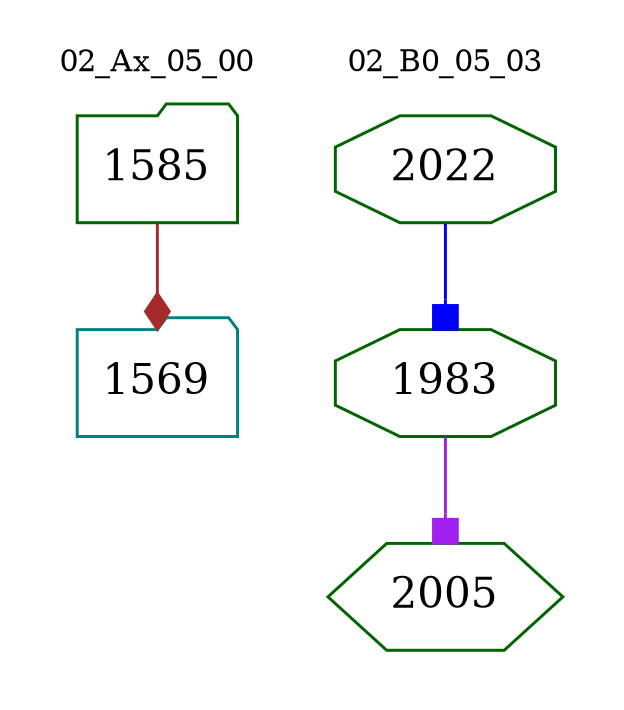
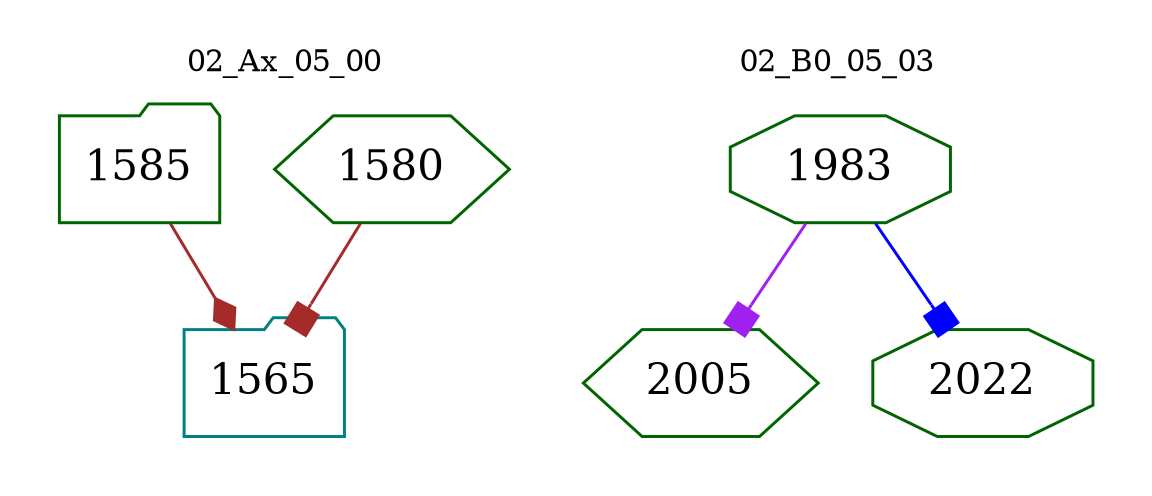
none -> (392, 169)
(445, 262) -> (903, 264)
(157, 383) -> (264, 383)
